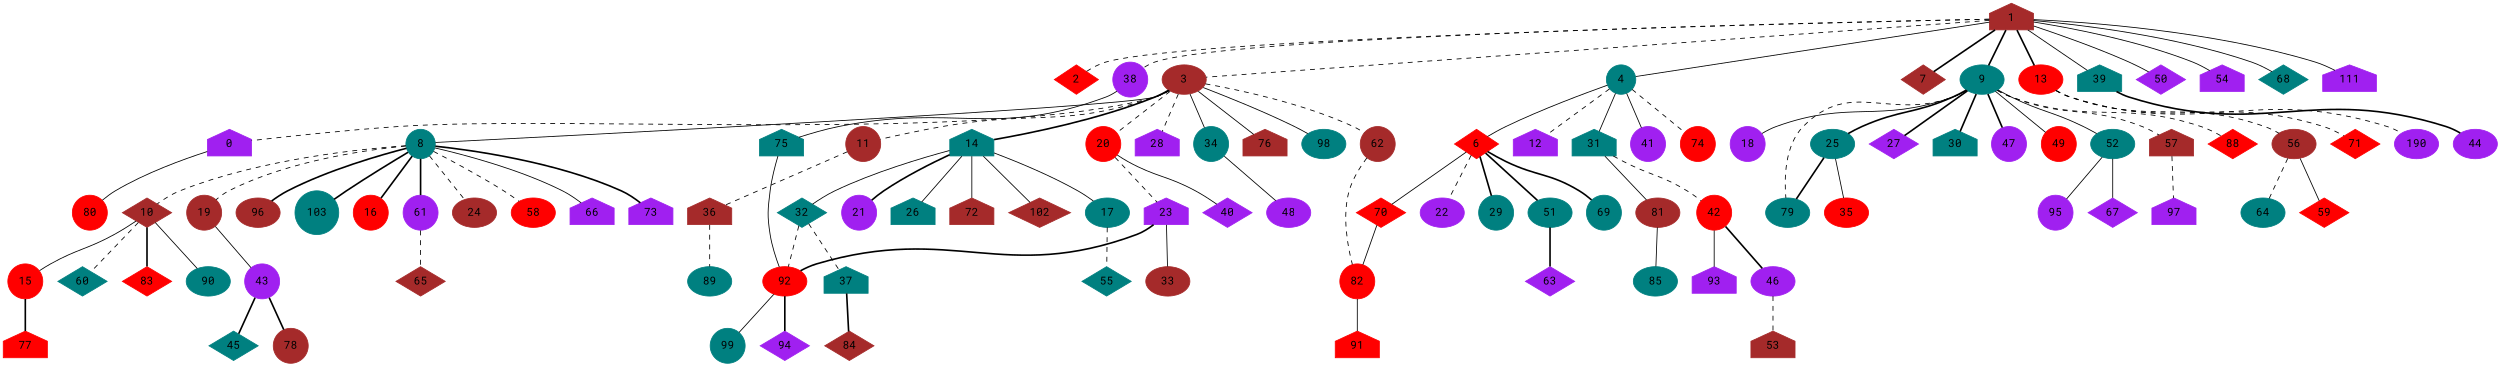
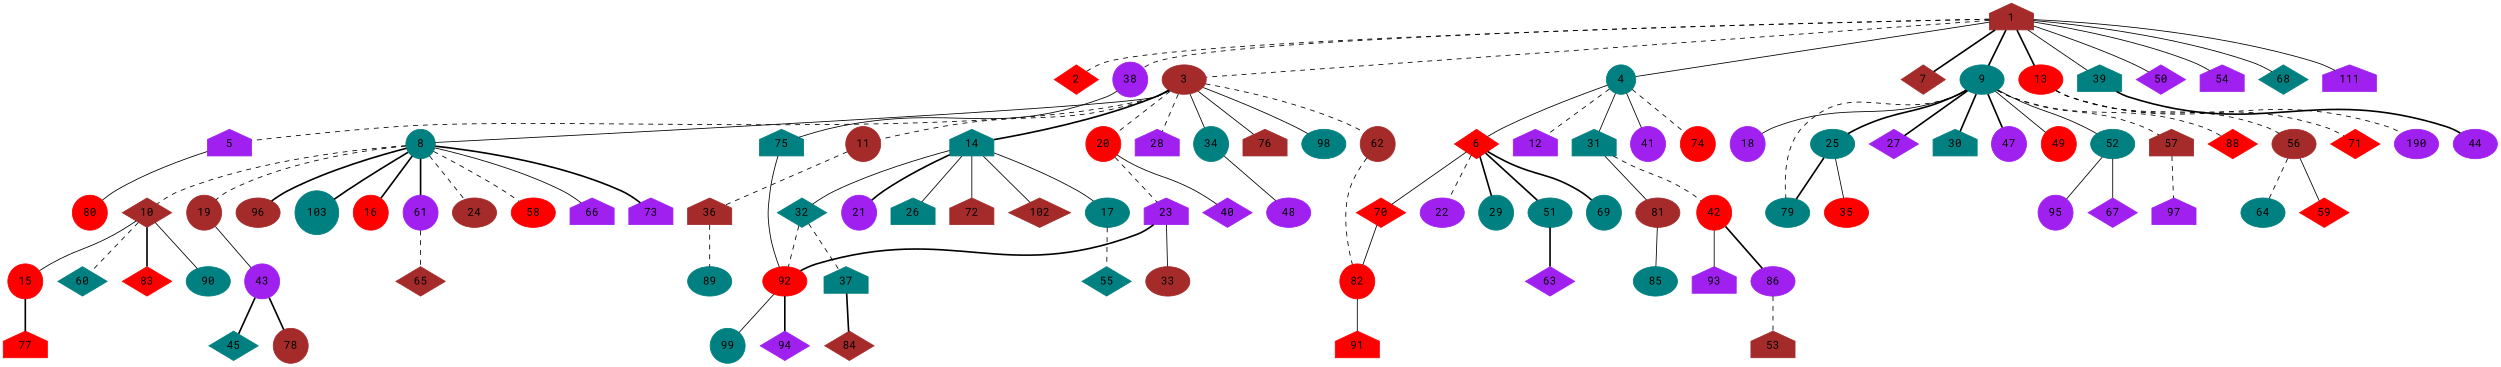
(229, 144) -> (229, 144)
(1773, 281) -> (1773, 281)
